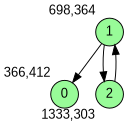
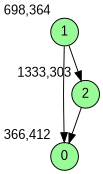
(116, 68) -> (77, 121)
